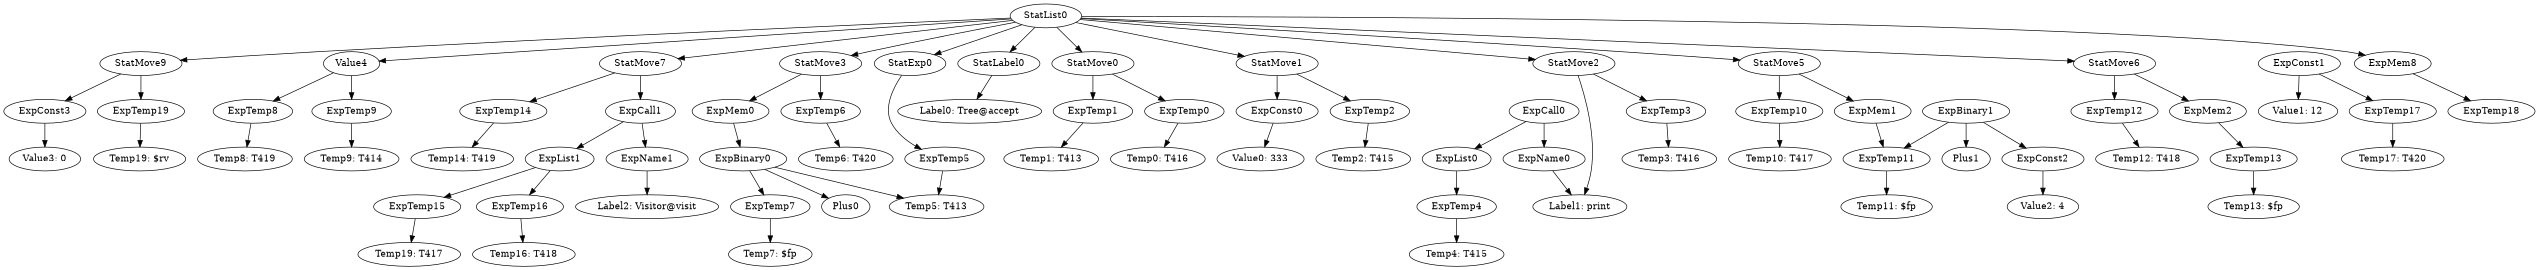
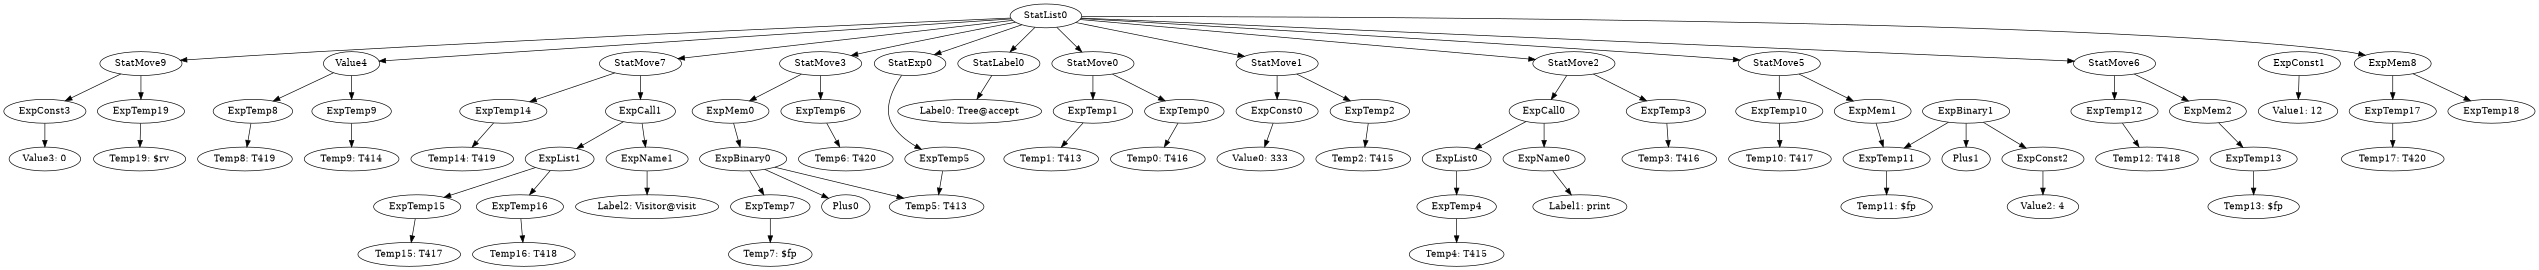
(2343, 86) -> (2393, 84)
(1591, 131) -> (1561, 85)
(409, 254) -> (409, 254)
